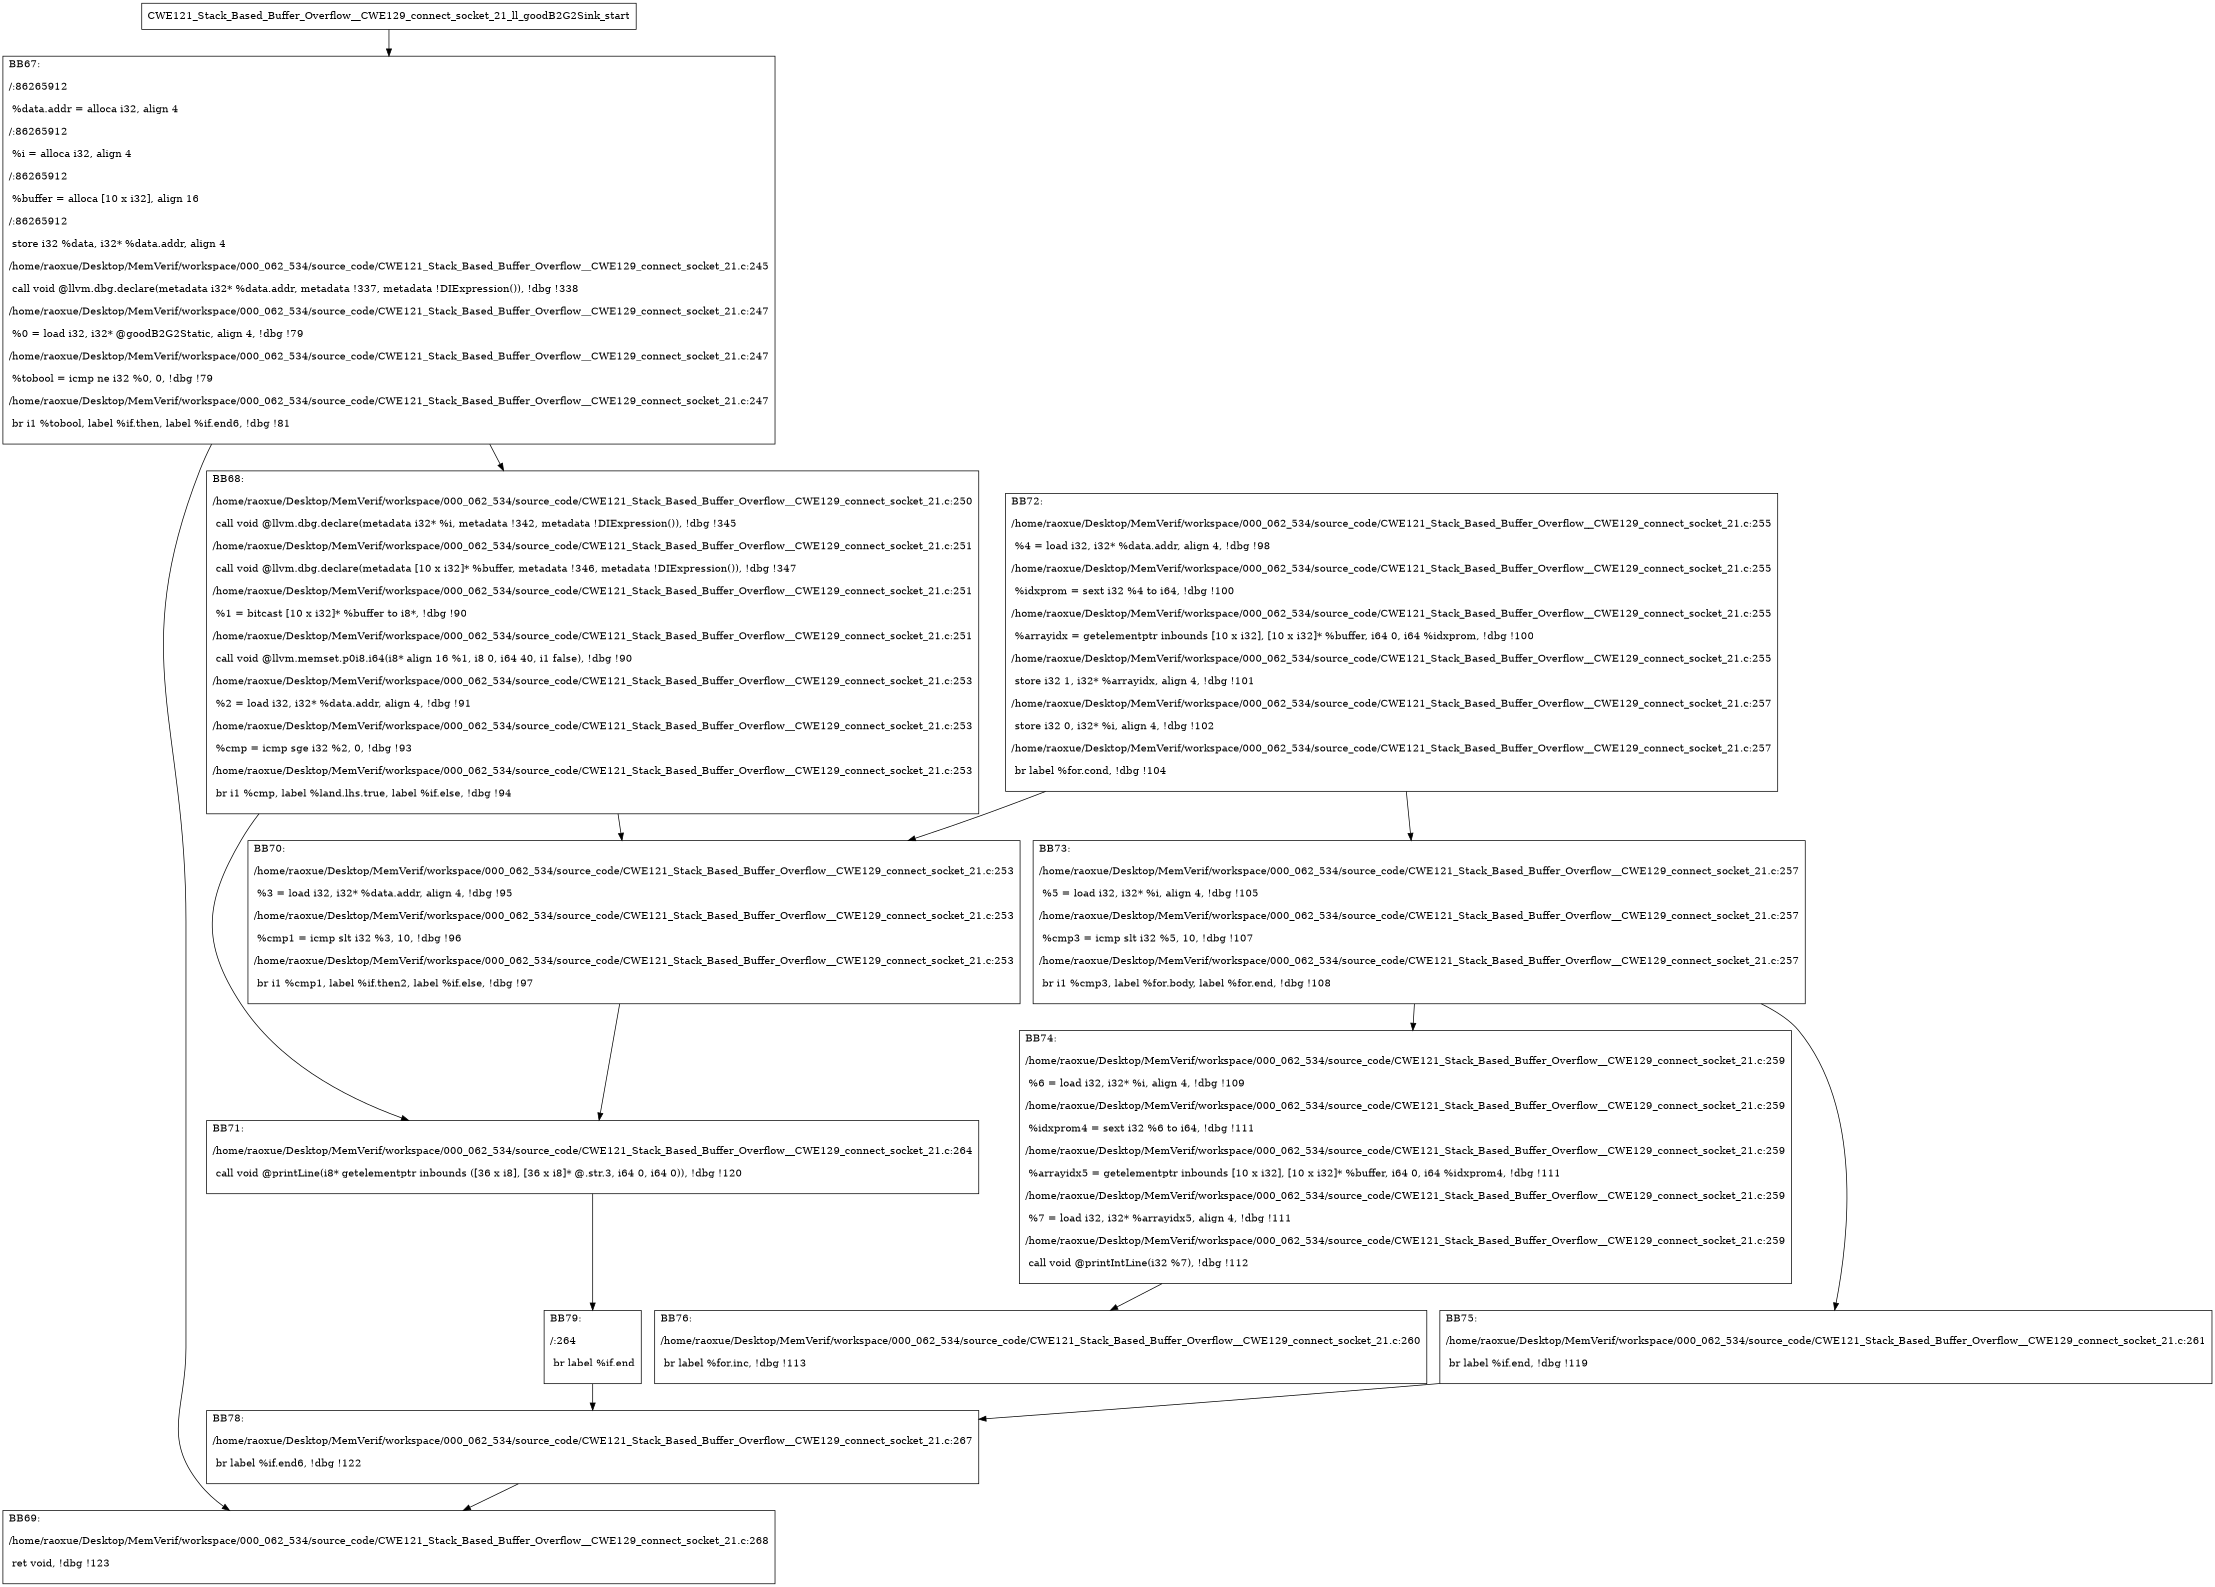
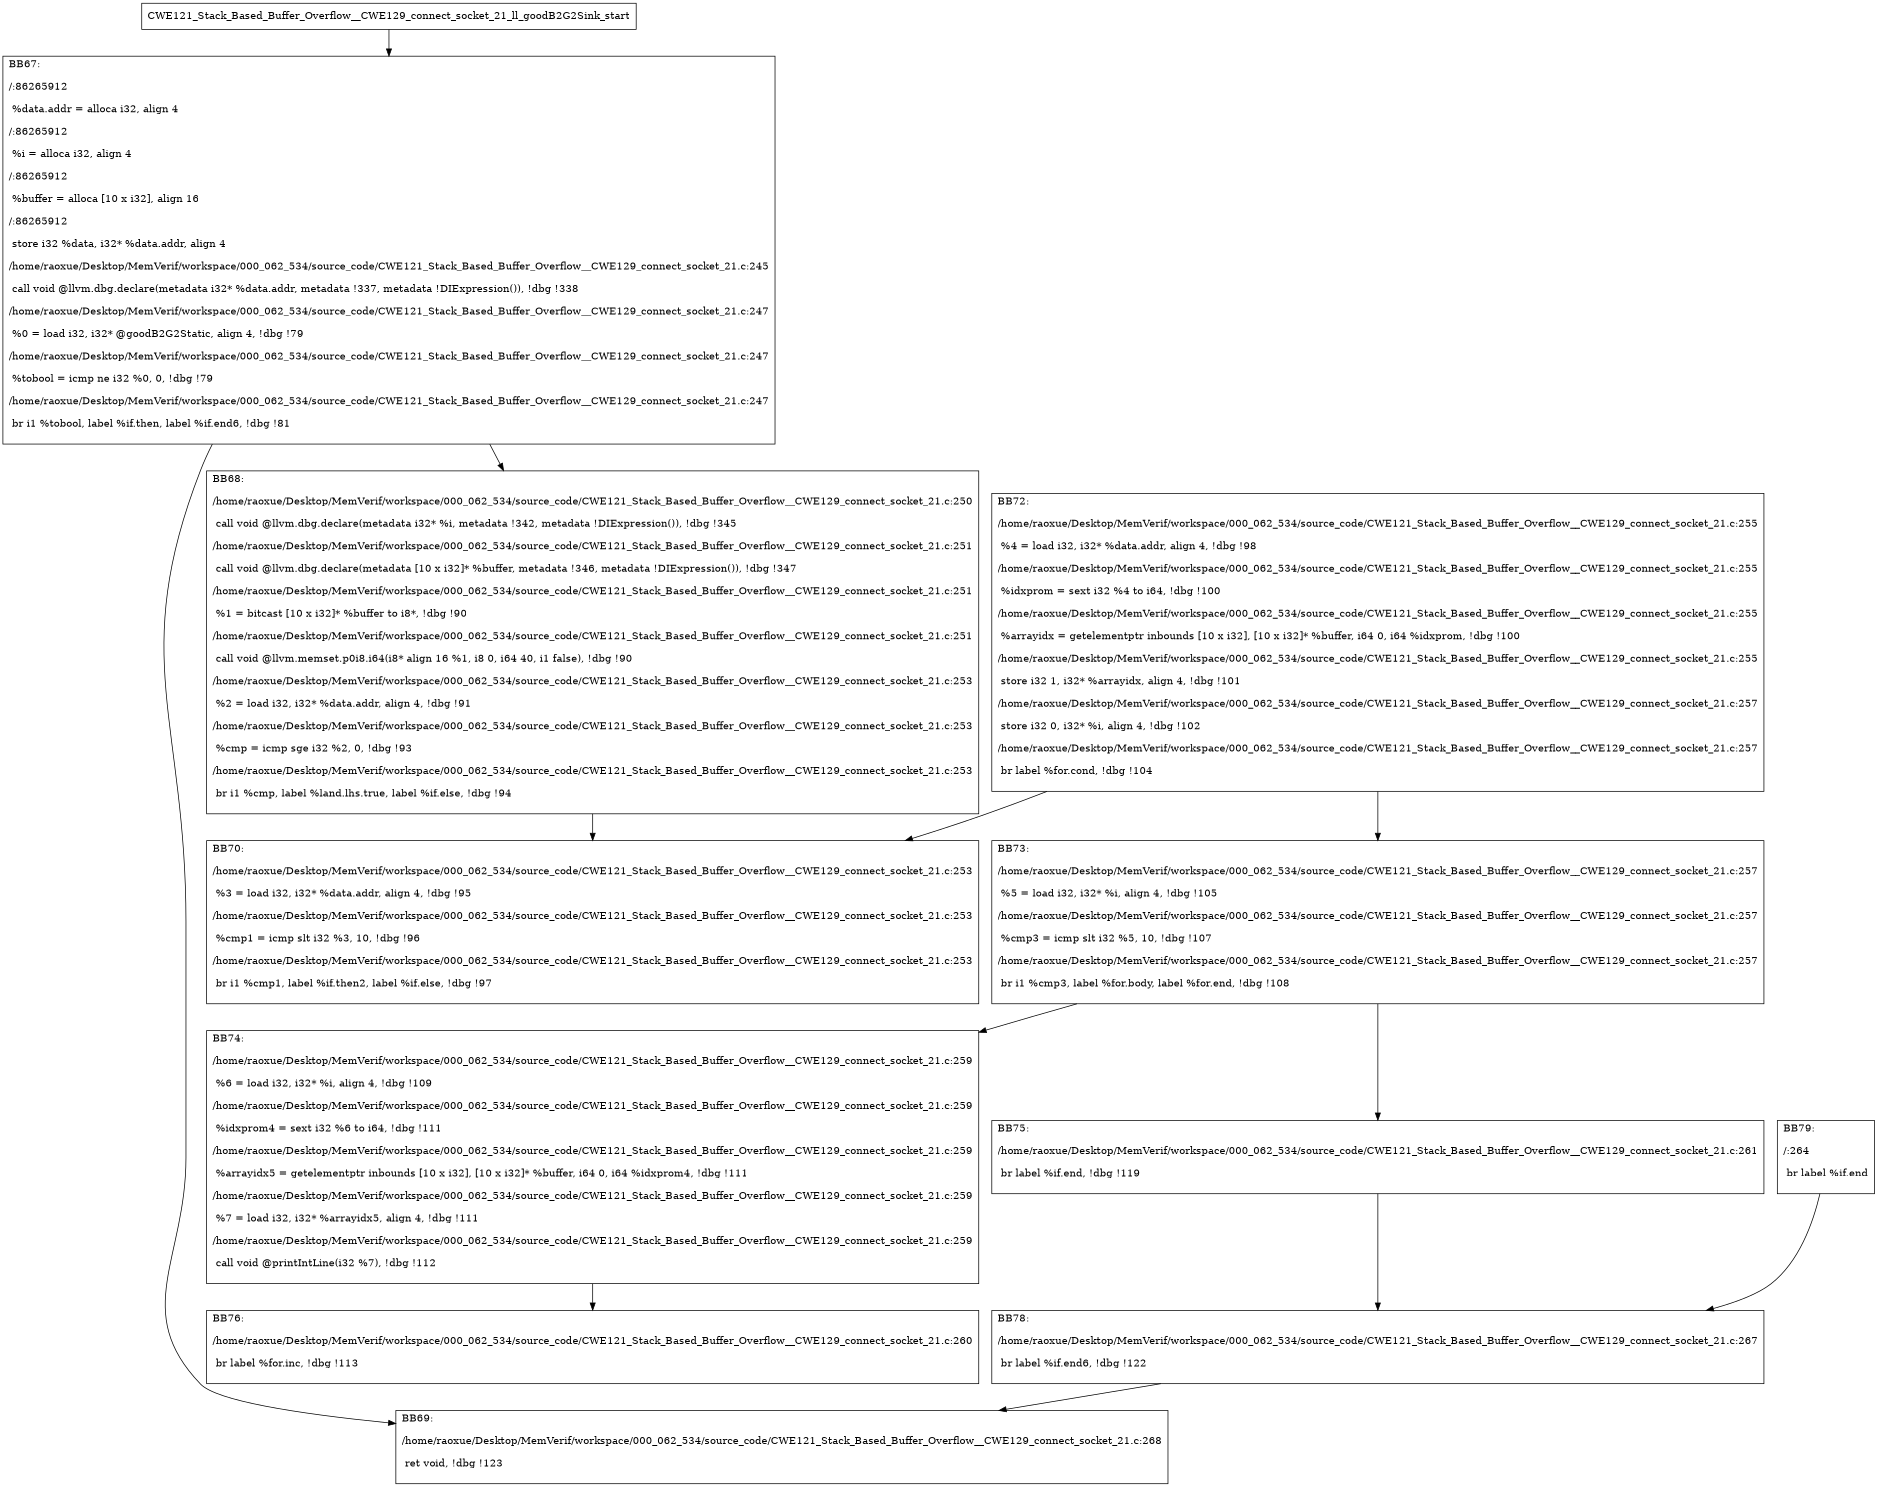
(593, 1157) -> none
